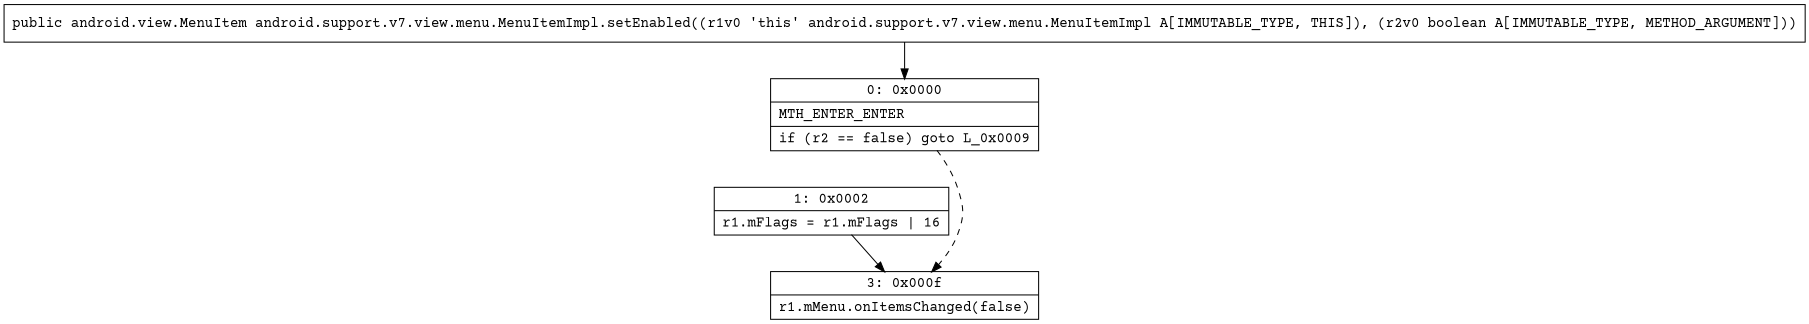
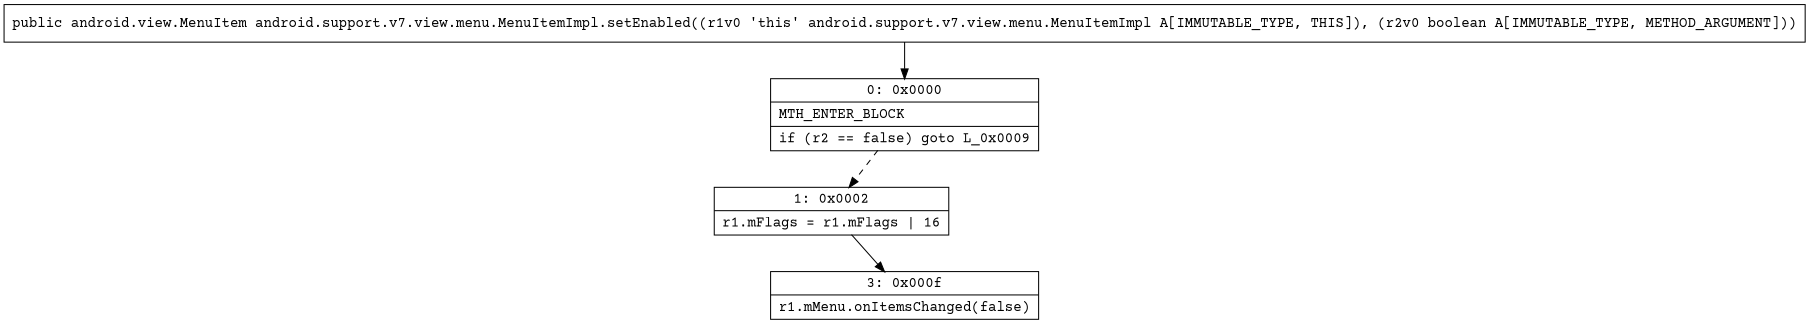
(842, 114) -> (842, 114)
(962, 208) -> (867, 165)
